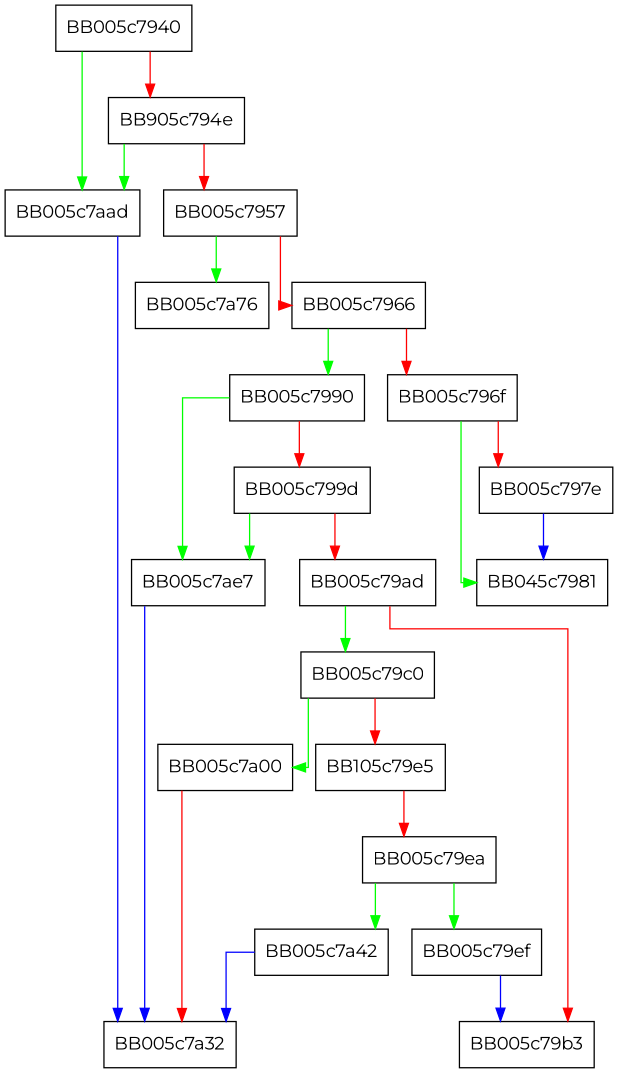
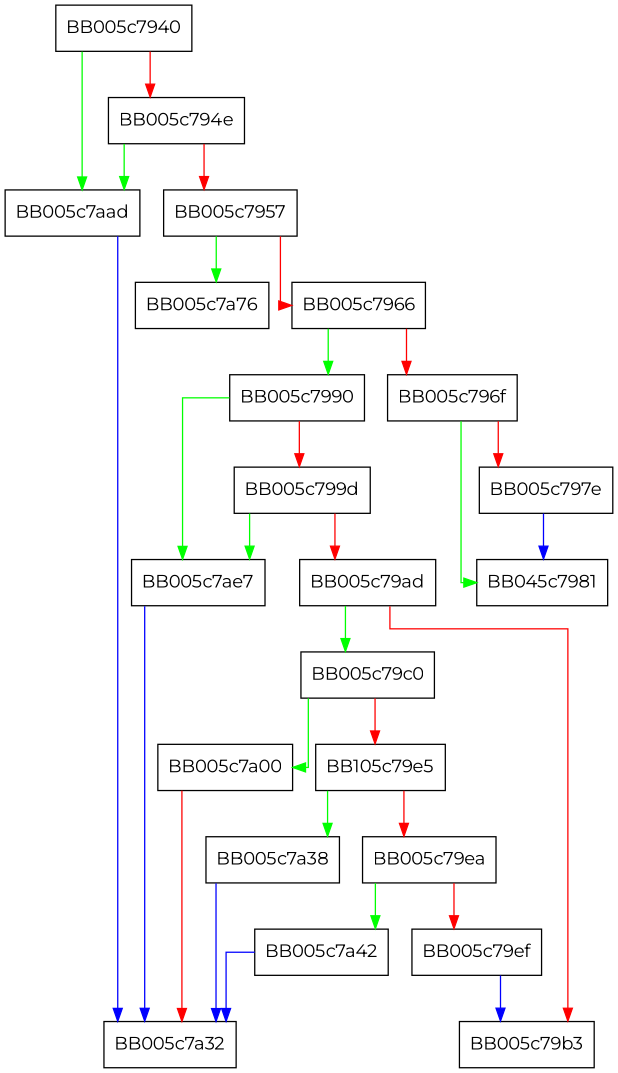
(176, 121) -> (176, 121)
none -> (273, 860)
(454, 899) -> (454, 899)
